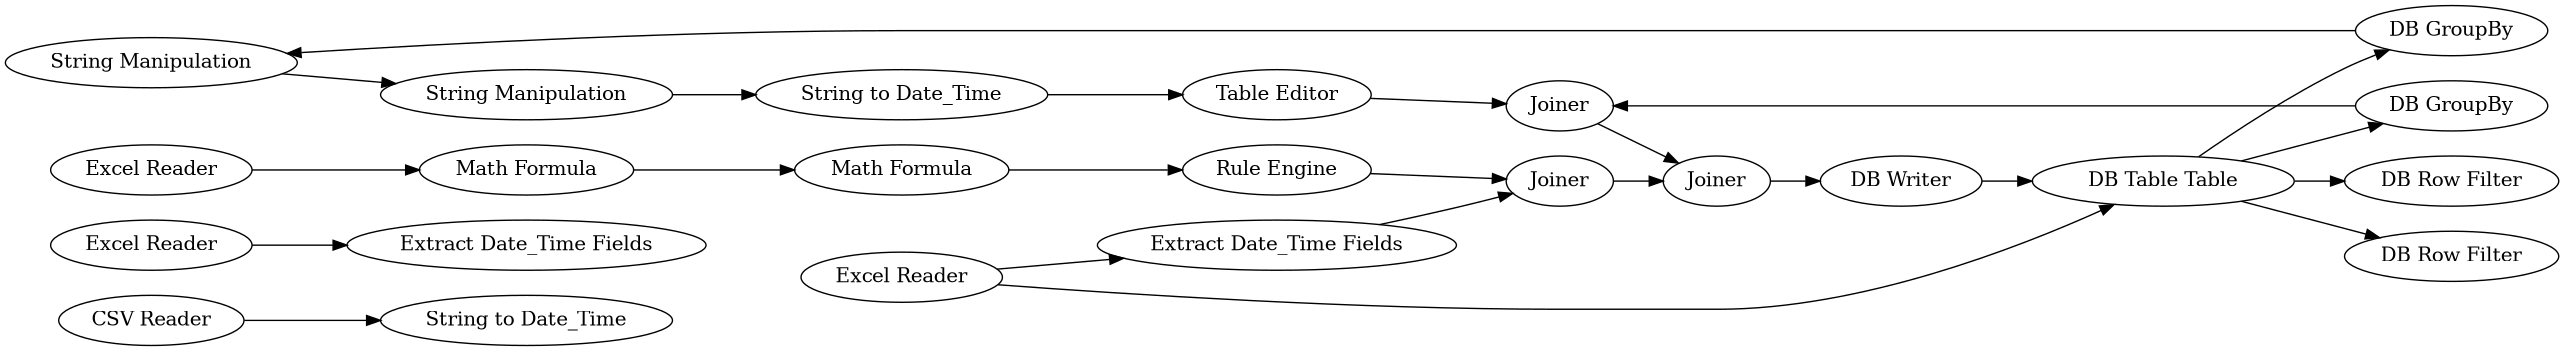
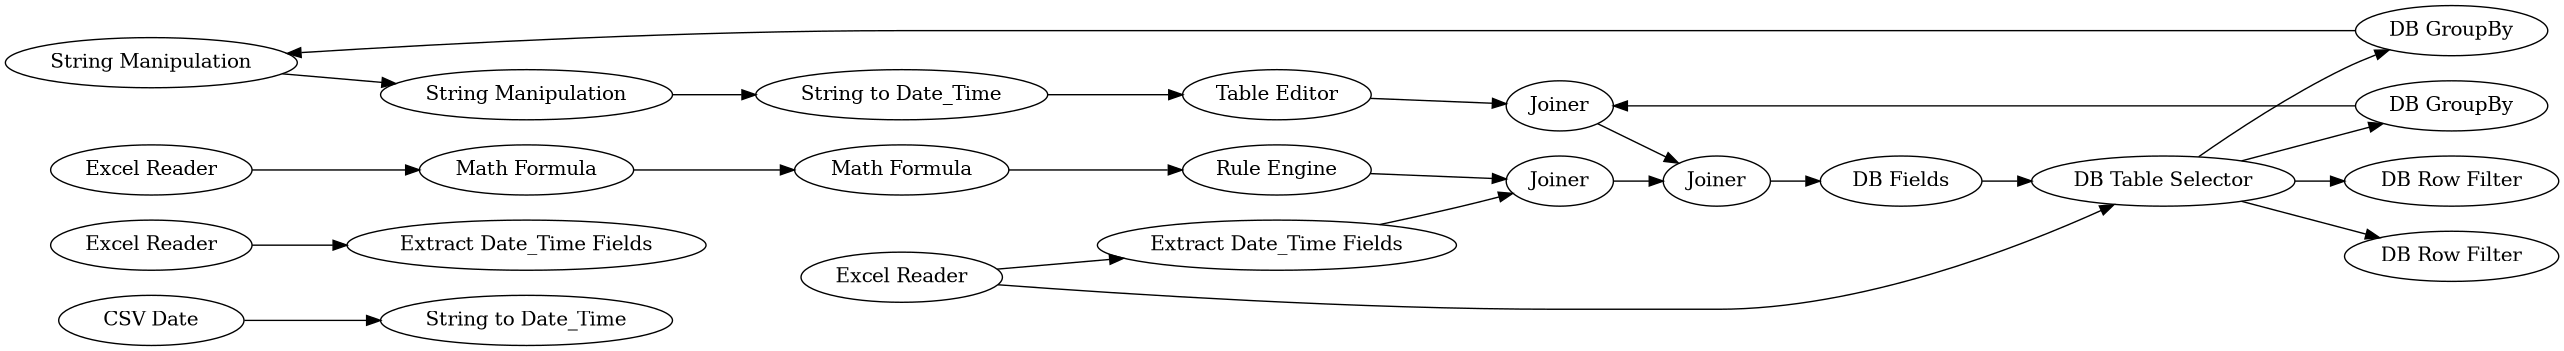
(1901, 181) -> (1901, 181)
(2163, 181) -> (2163, 181)
(151, 320) -> (151, 320)
